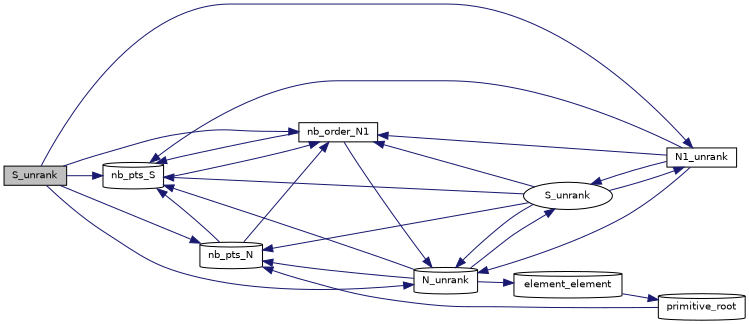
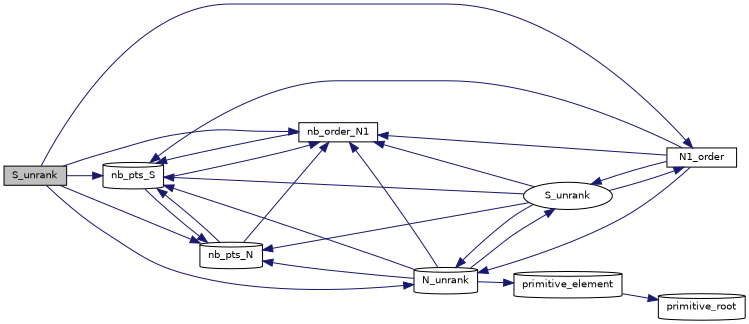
(702, 158) -> (702, 158)
(384, 201) -> (398, 208)
(568, 285) -> (568, 285)
(463, 307) -> (171, 213)
